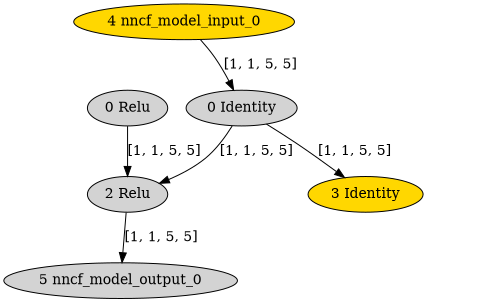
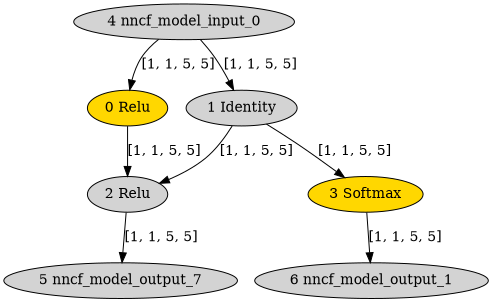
(184, 22) -> (184, 22)
none -> (142, 57)
(128, 108) -> (128, 108)
(242, 108) -> (242, 108)
(366, 194) -> (366, 194)
(121, 281) -> (121, 281)
none -> (372, 281)
